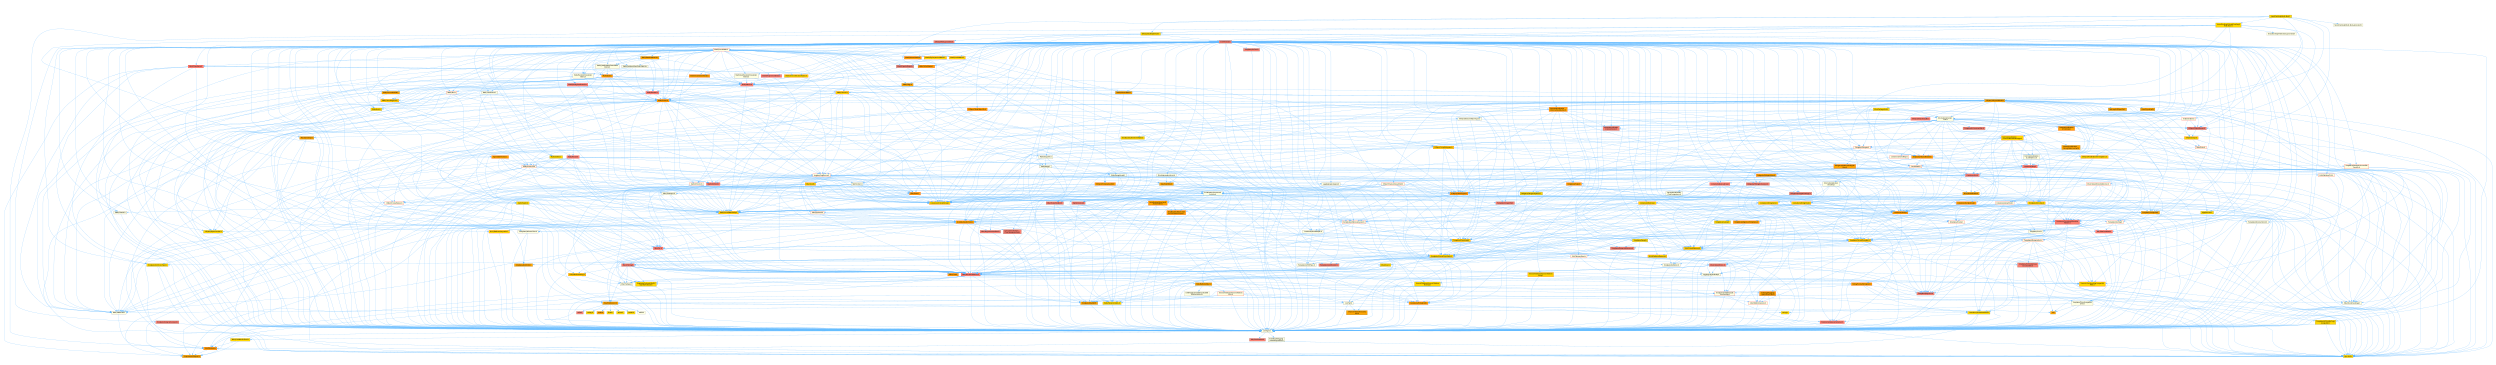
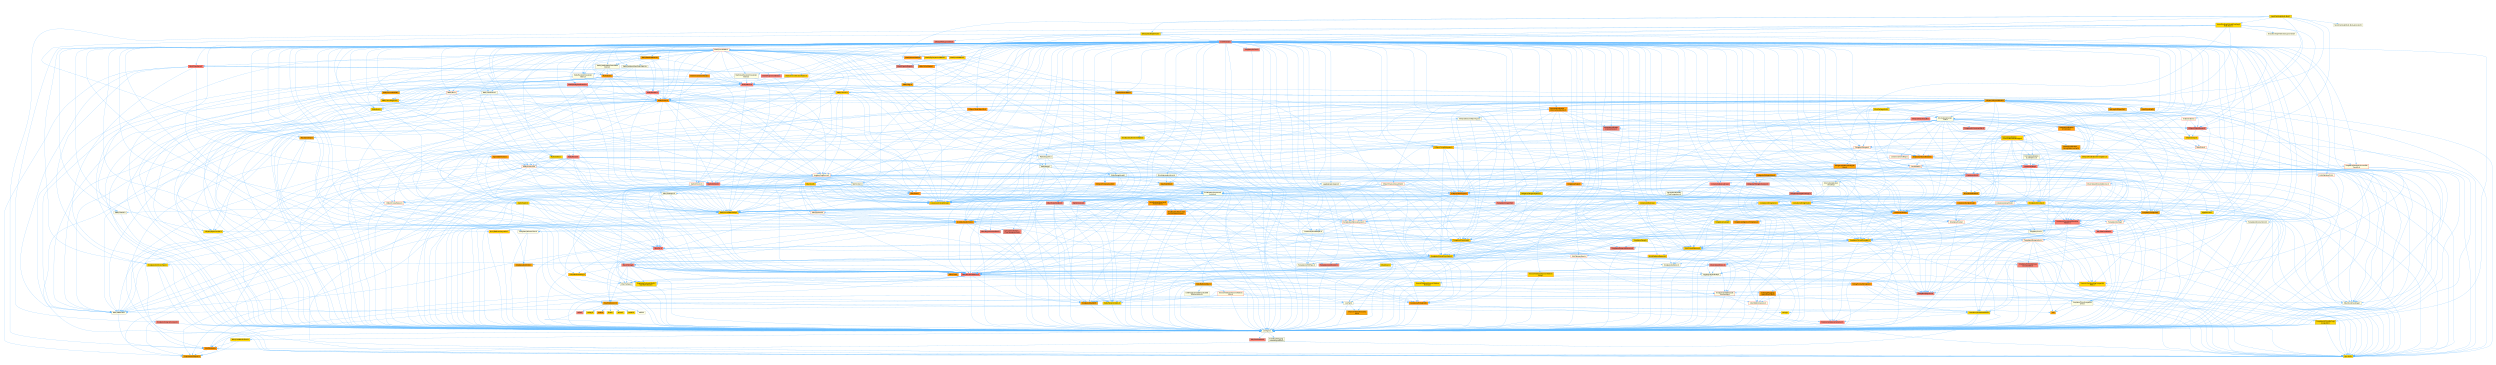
(679, 148) -> (716, 121)
